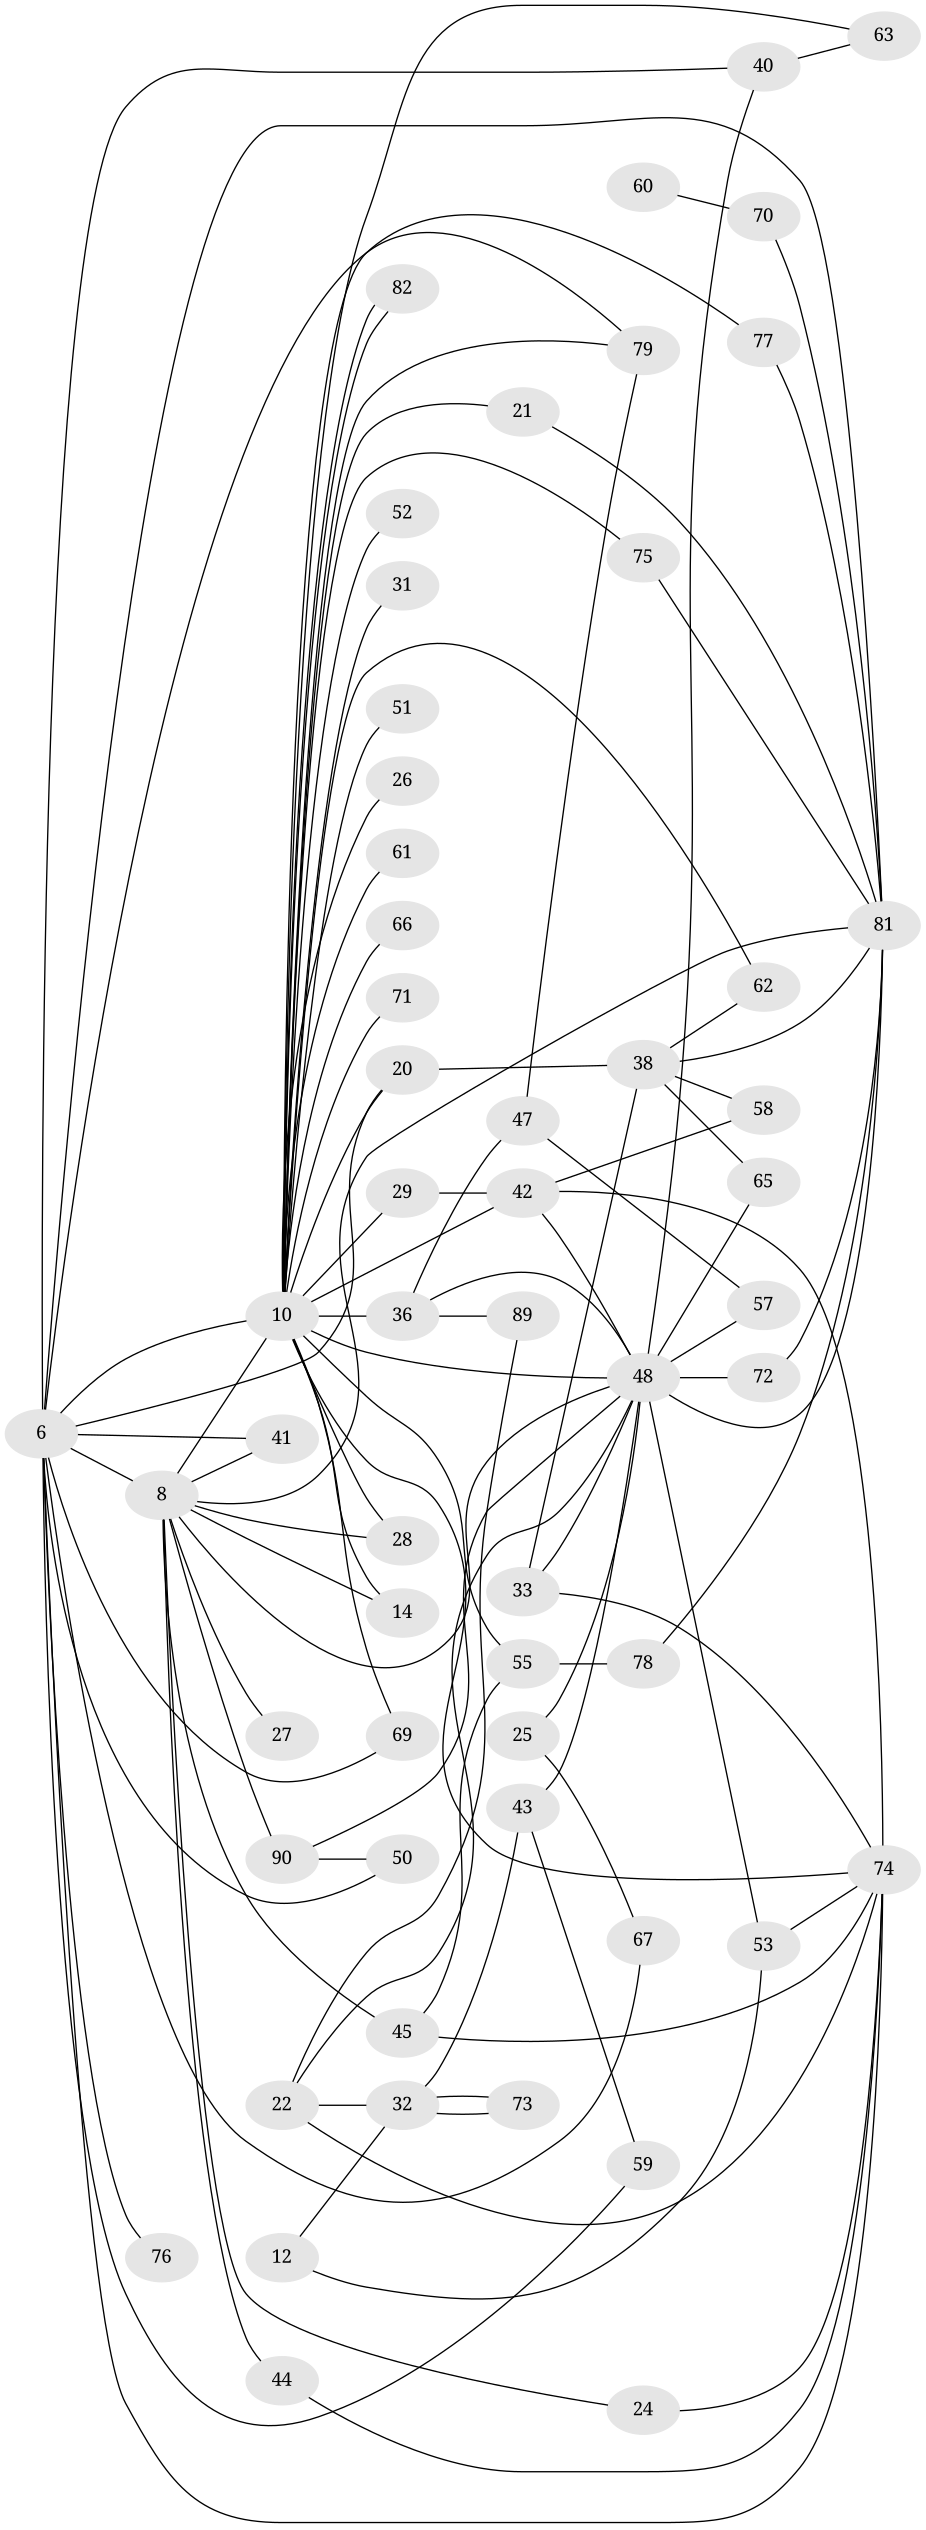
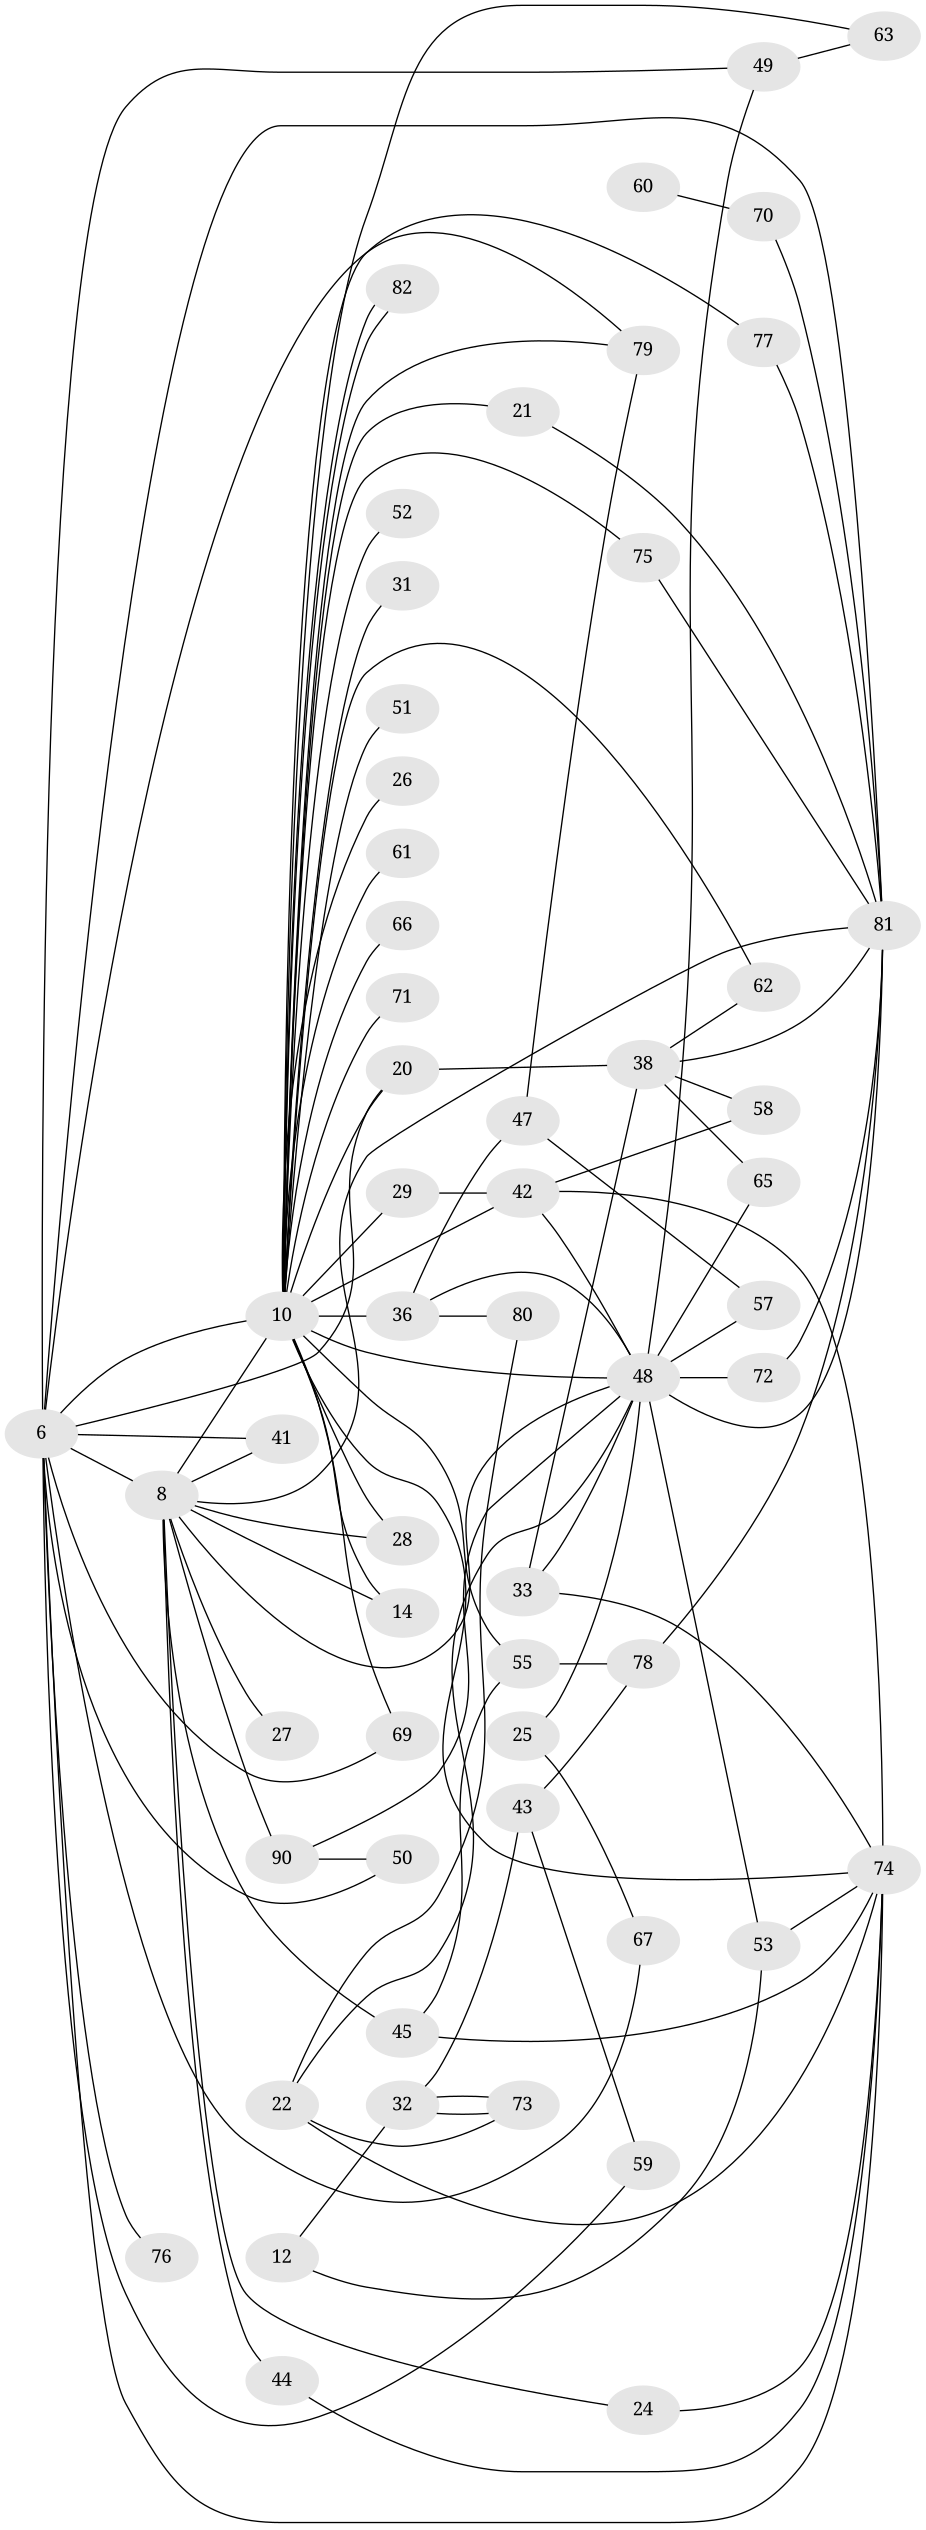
(764, 67) -> (764, 67)
(523, 1316) -> (523, 1316)
(600, 1629) -> (587, 1738)
(343, 2105) -> (403, 2146)
